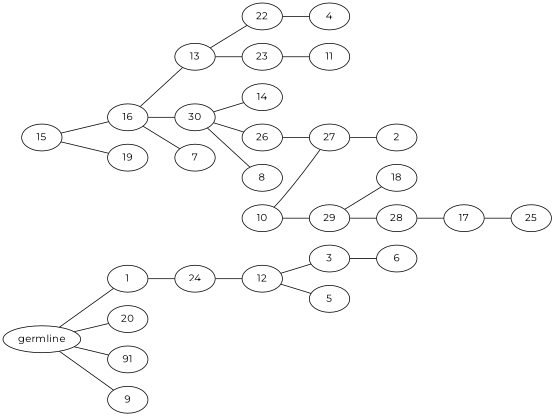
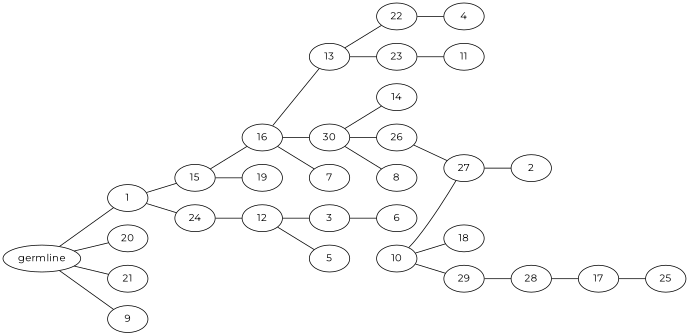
none -> (162, 188)
(363, 198) -> (431, 248)
(128, 359) -> (128, 279)
